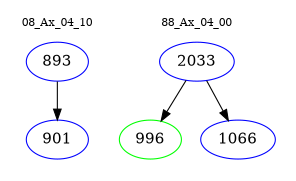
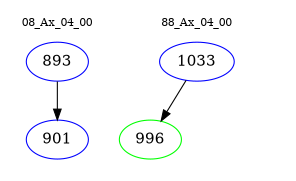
(57, 23) -> (57, 23)
(197, 62) -> (197, 62)
(238, 140) -> none
